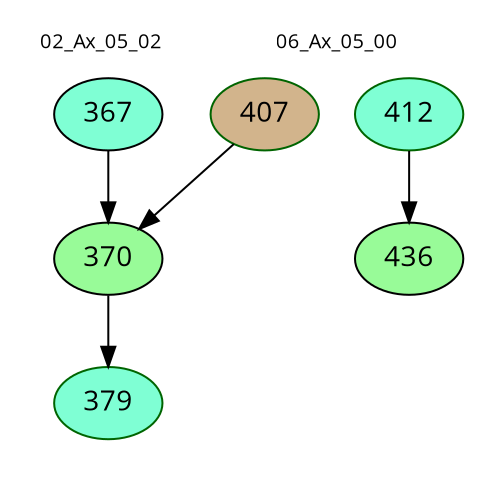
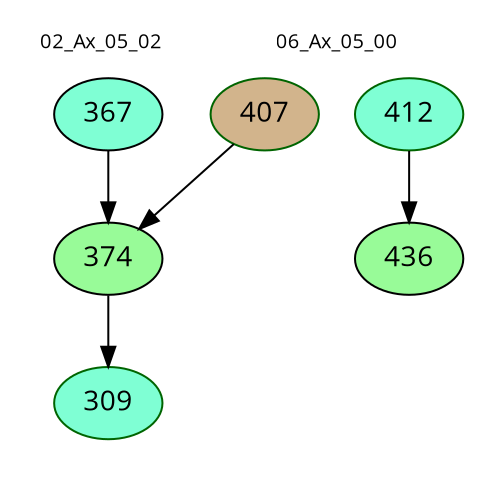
(108, 259) -> (108, 259)
(108, 403) -> (108, 403)
